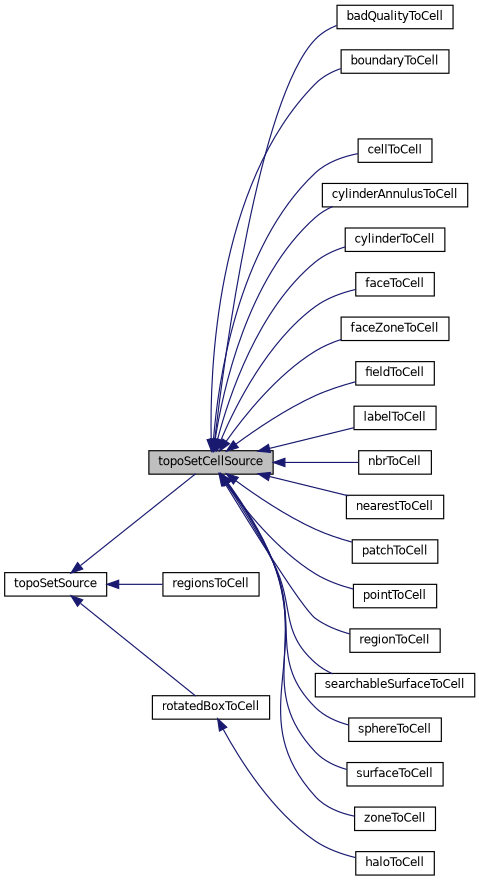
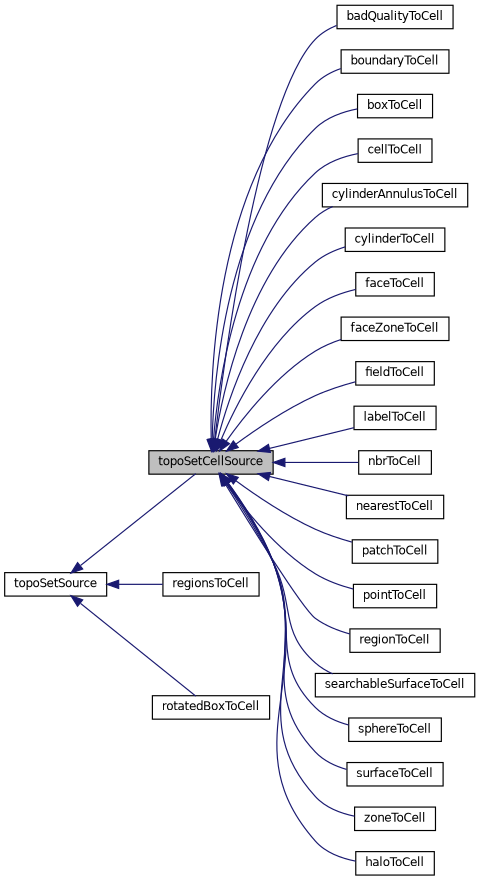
none -> (395, 106)
(277, 807) -> (277, 747)
